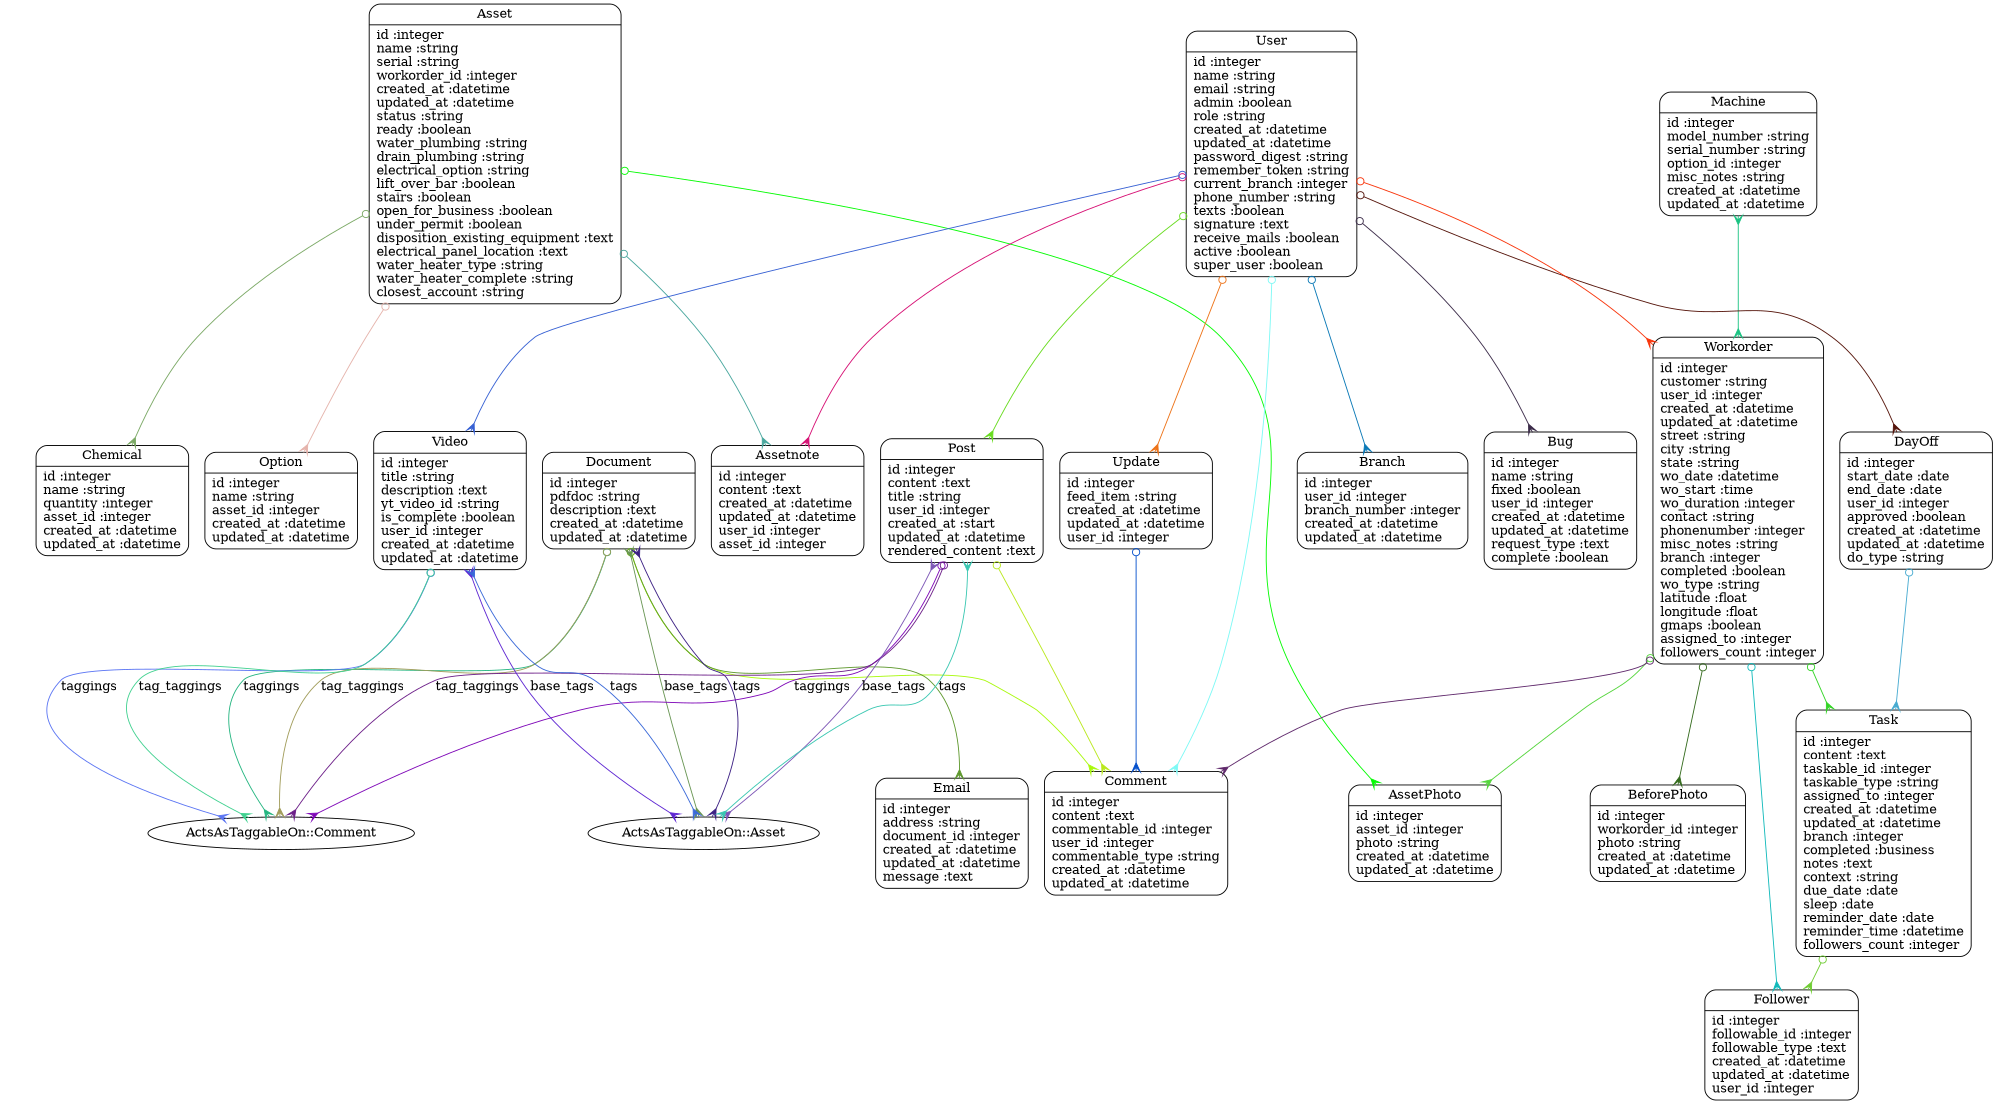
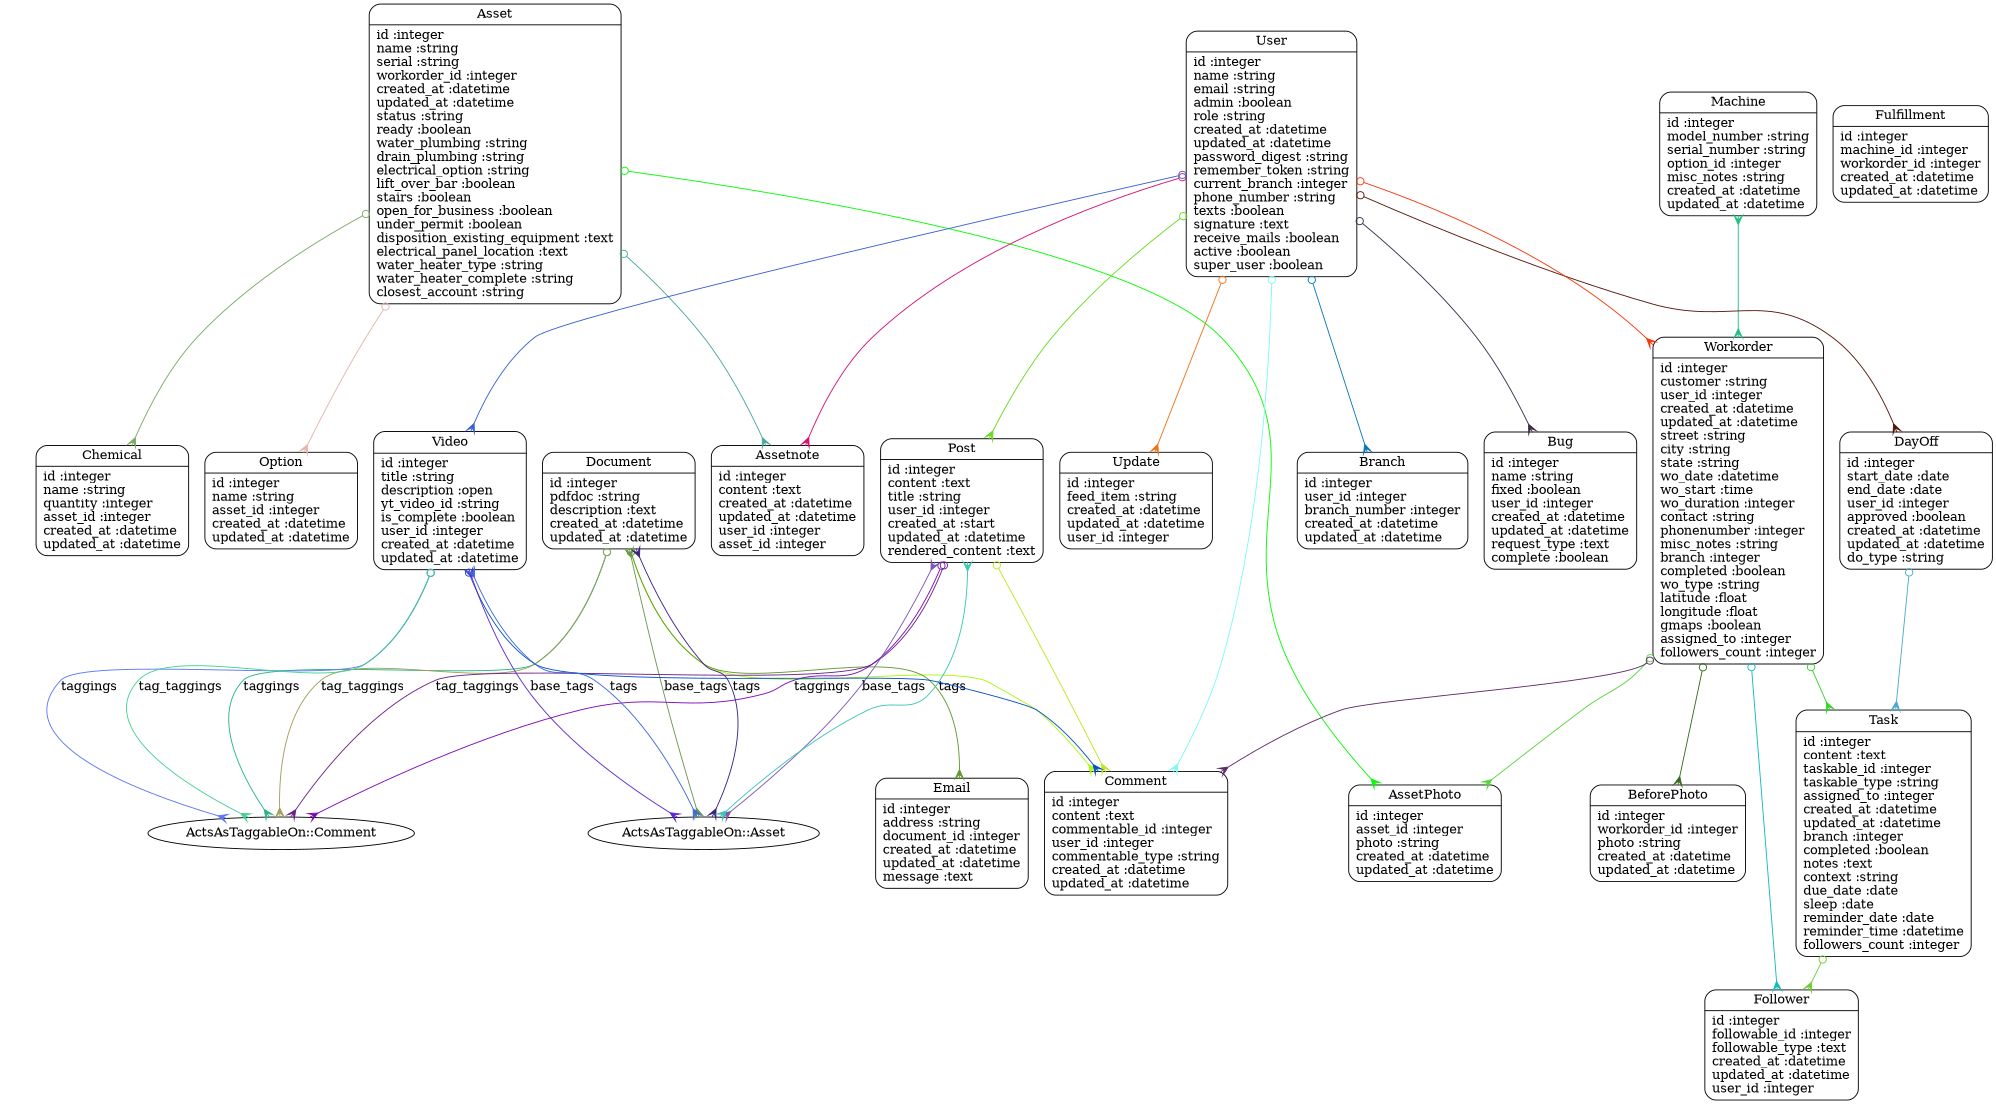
none -> (1911, 154)
(434, 491) -> (437, 491)
(1136, 659) -> (945, 684)
(1869, 850) -> (1866, 850)
